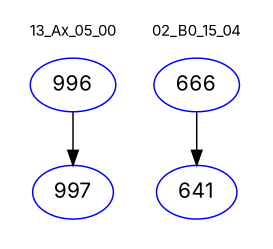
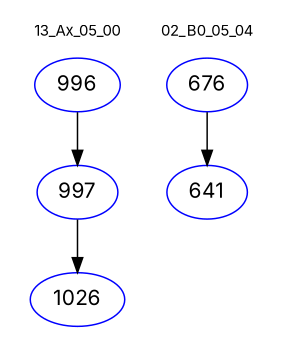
(197, 32) -> (208, 32)
(197, 85) -> (207, 85)
none -> (77, 300)
